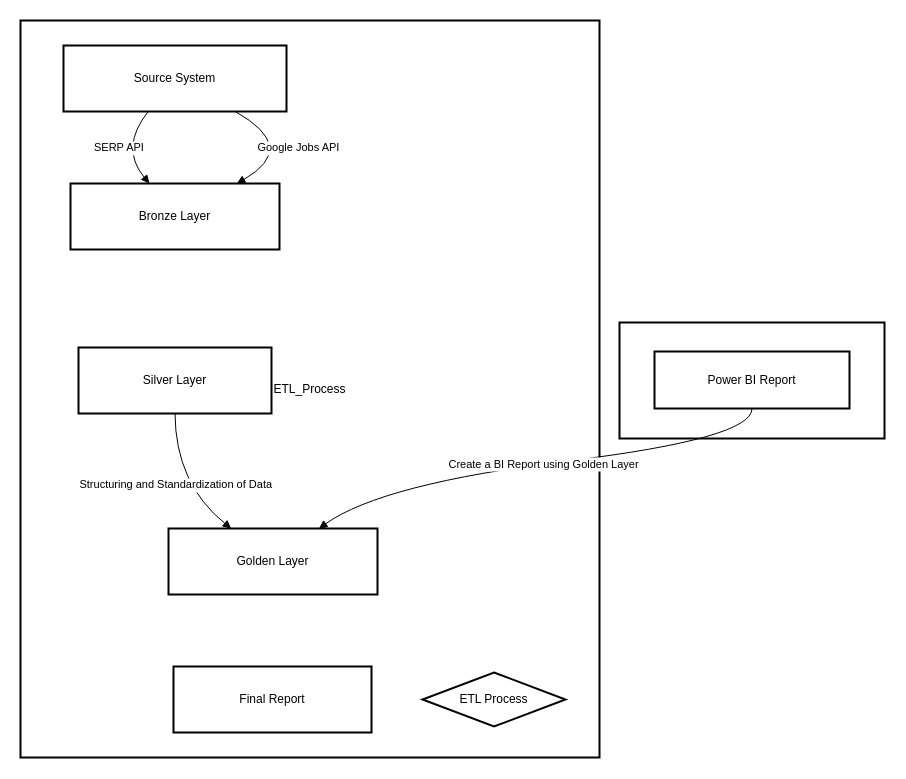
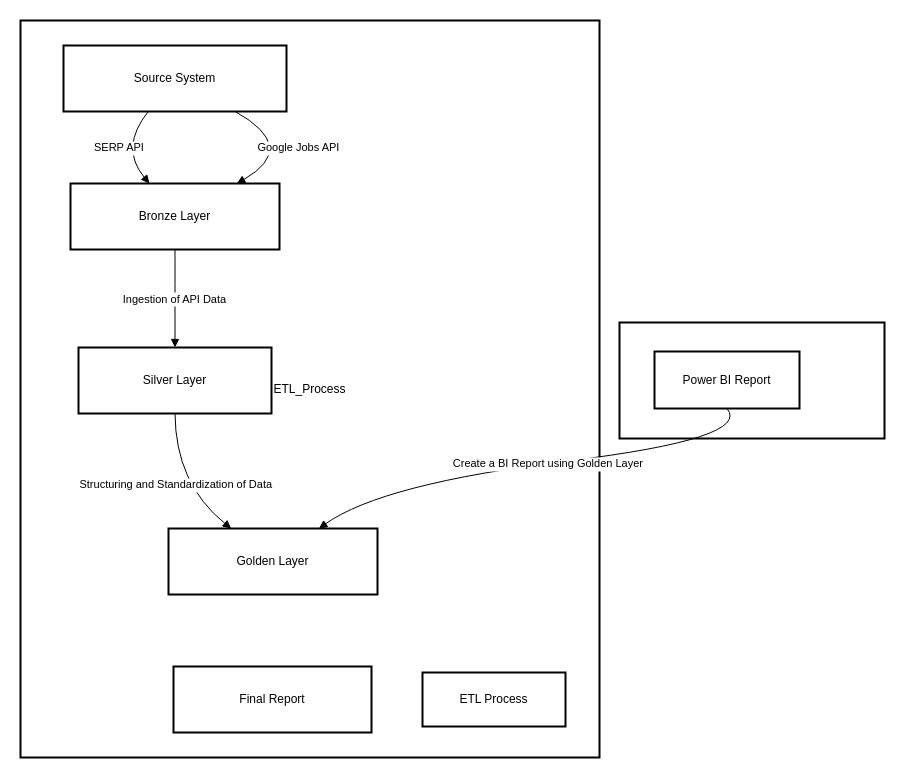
none -> (175, 296)
(752, 380) -> (727, 380)
(494, 700) -> (494, 700)
